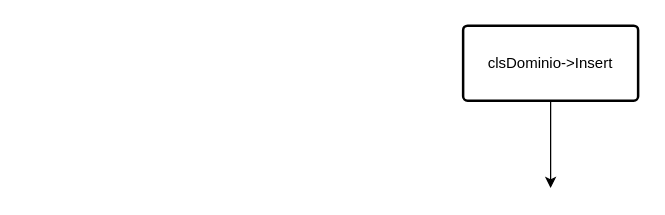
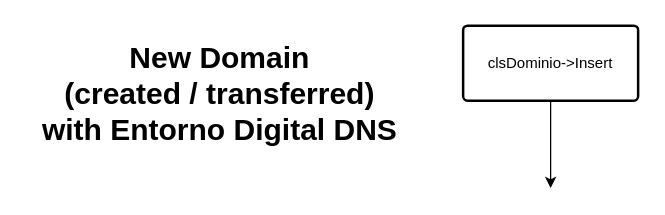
none -> (219, 94)
